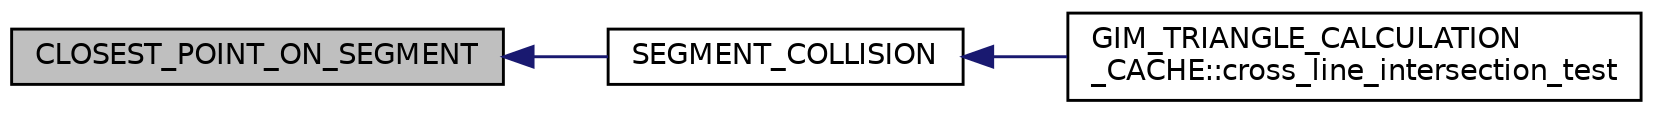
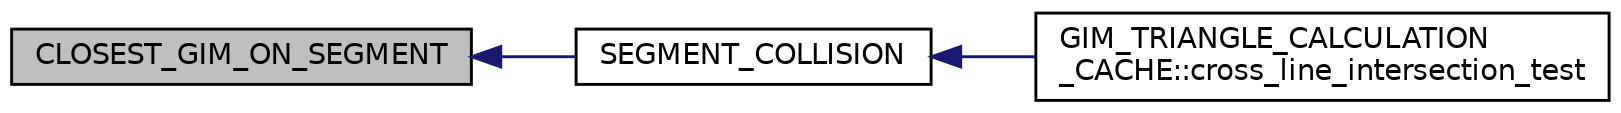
(258, 57) -> (242, 57)
